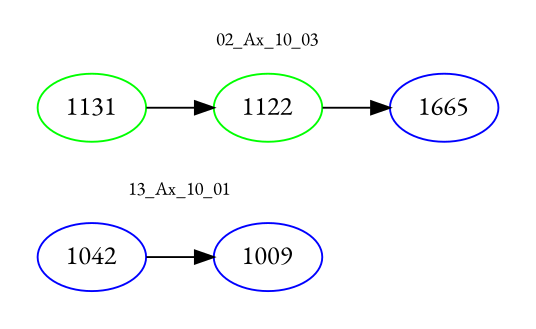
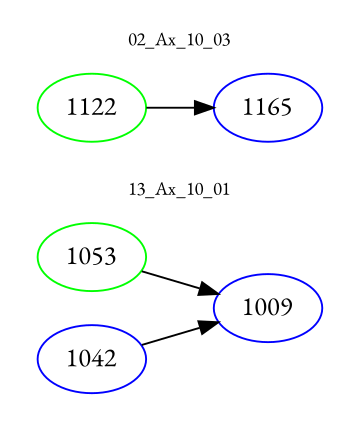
(92, 108) -> none
(444, 108) -> (268, 108)
none -> (92, 257)
